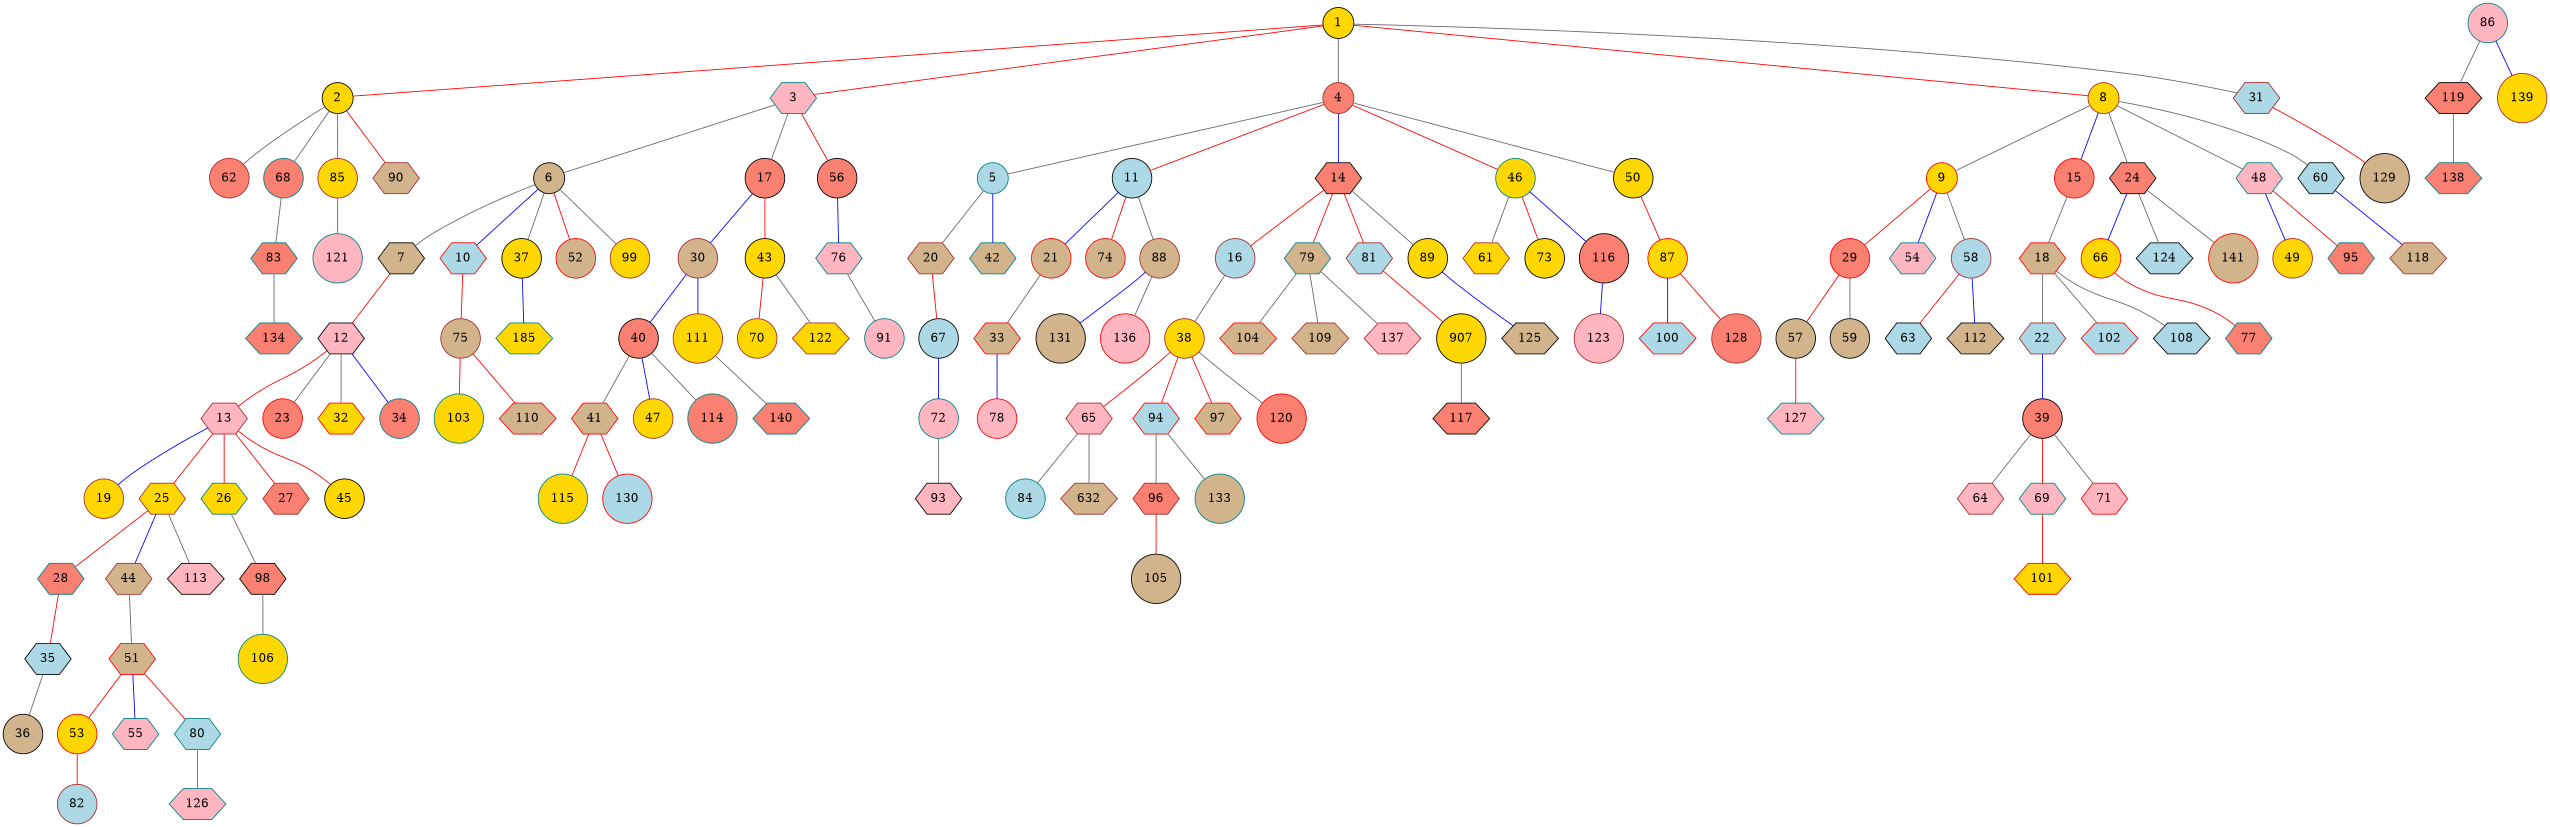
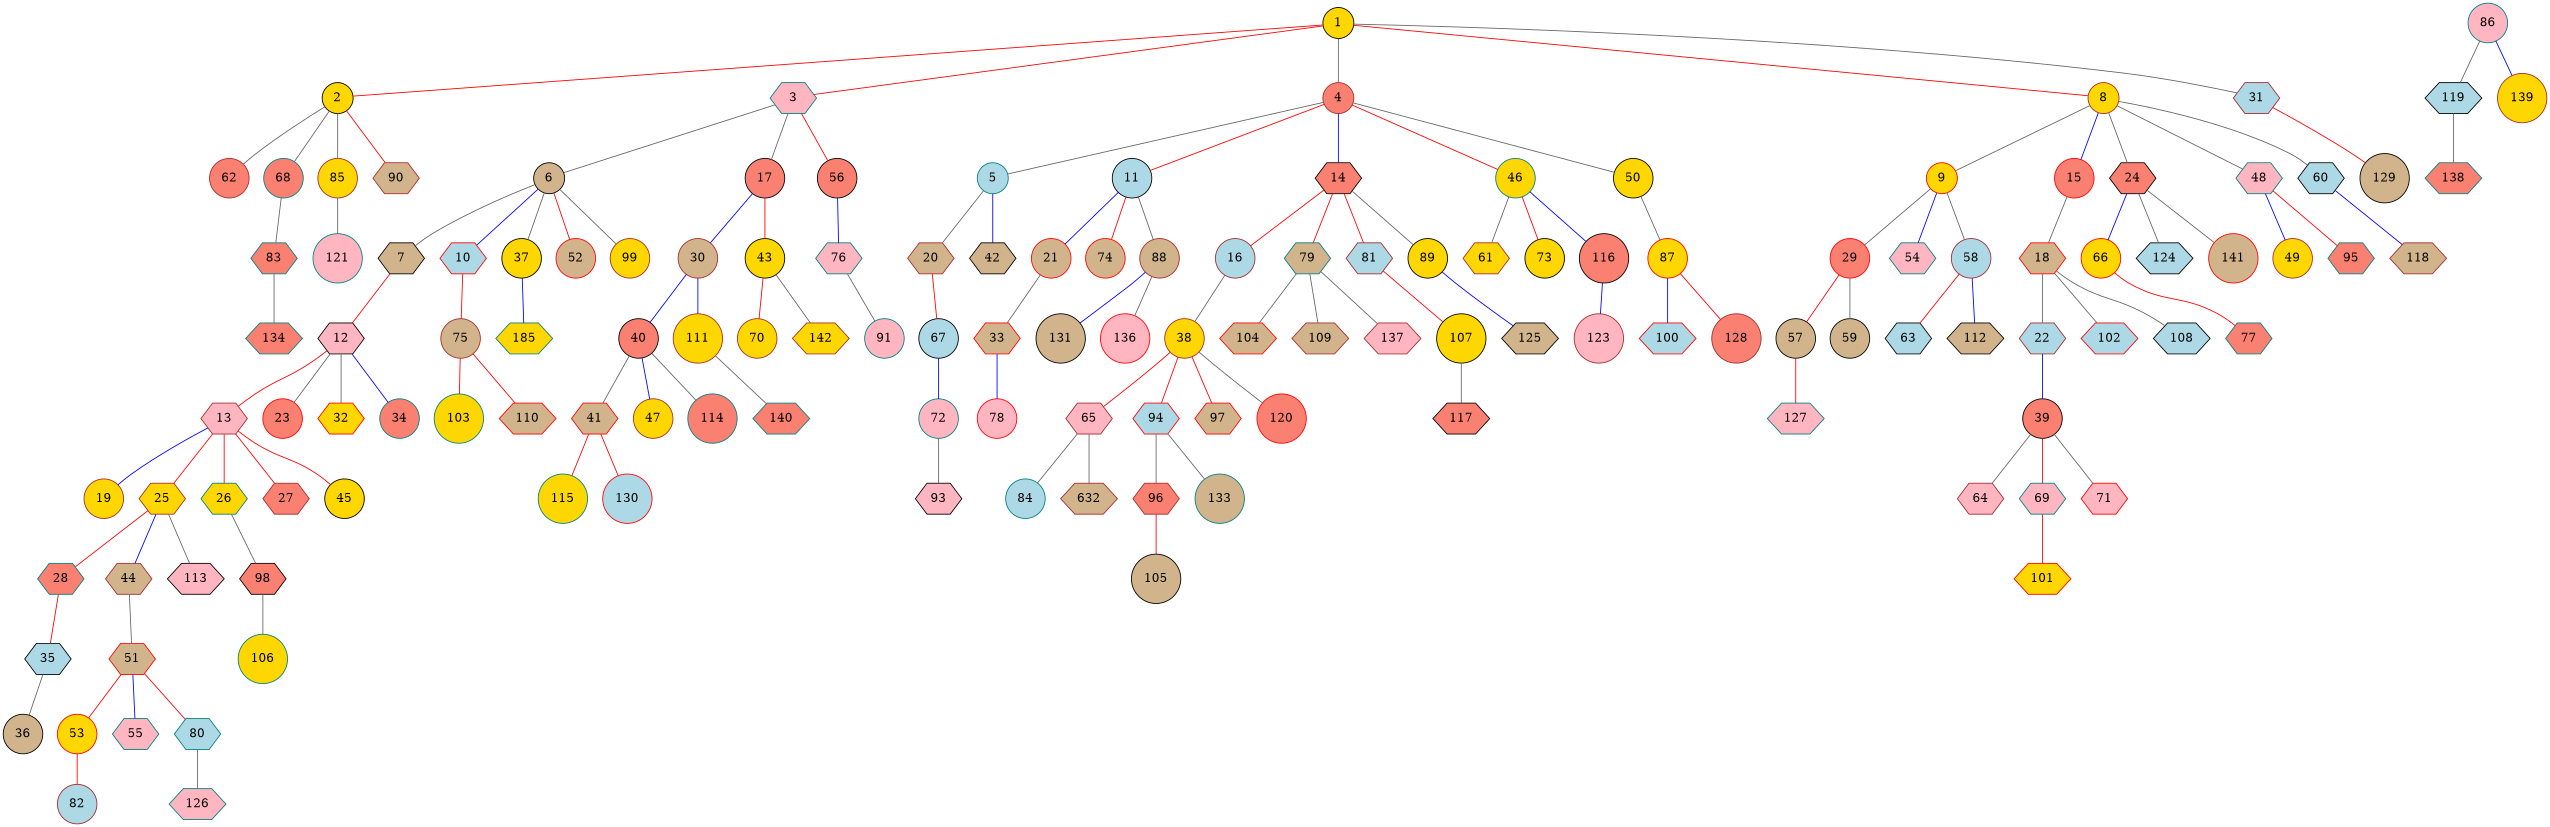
(2453, 98) -> (2453, 98)
(1897, 217) -> (1897, 217)
(1650, 218) -> (1650, 218)
(993, 258) -> (993, 258)
(821, 338) -> (821, 338)
(1461, 338) -> (1461, 338)
